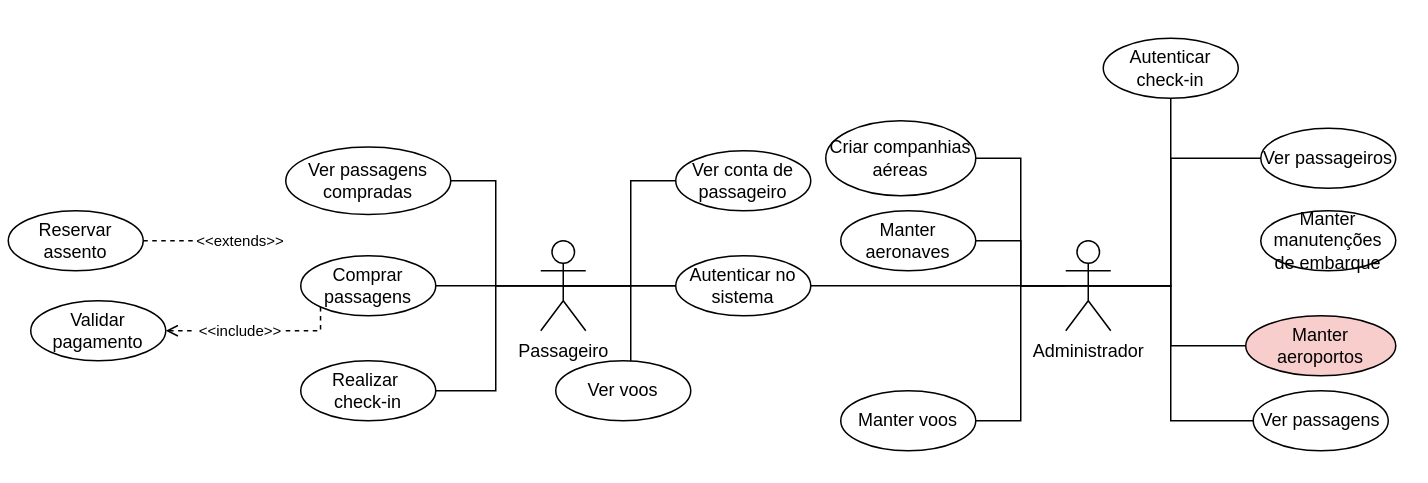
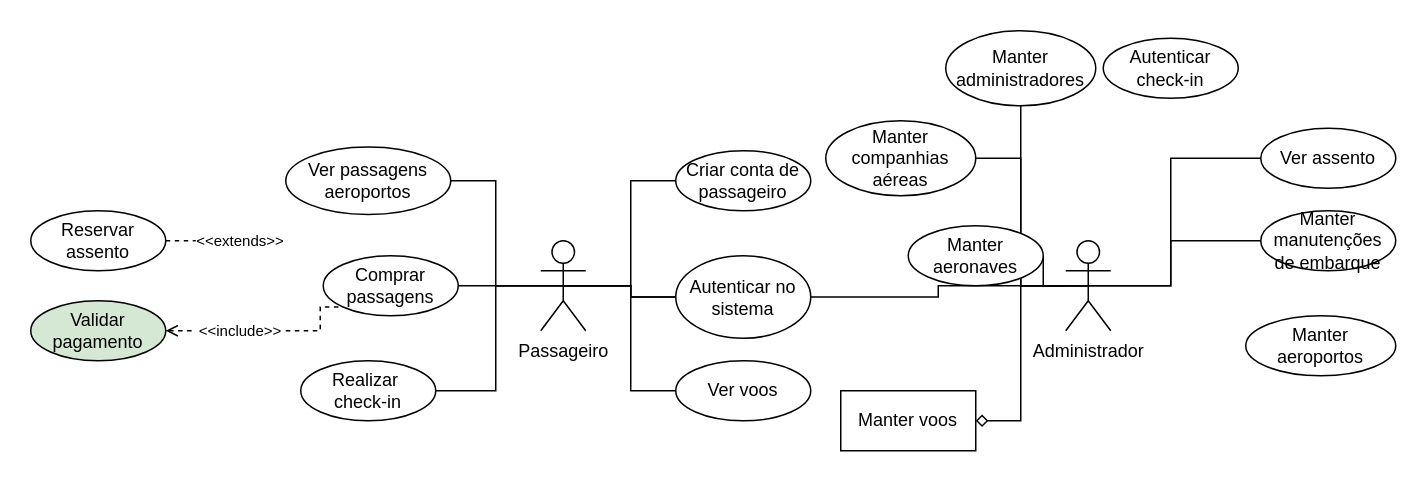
none -> (1021, 68)
(1171, 127) -> none
none -> (1021, 132)
(901, 158) -> (901, 158)
(1328, 158) -> (1328, 158)
(368, 181) -> (368, 181)
(743, 181) -> (743, 181)
(76, 241) -> (98, 241)
(908, 241) -> (976, 256)
none -> (1216, 241)
(368, 286) -> (391, 286)
(743, 286) -> (743, 297)
(98, 331) -> (98, 331)
(1209, 346) -> none
(1321, 346) -> (1321, 346)
(623, 391) -> (743, 391)
(908, 421) -> (908, 421)
(982, 421) -> (988, 421)
(1175, 421) -> none
(1321, 421) -> none
